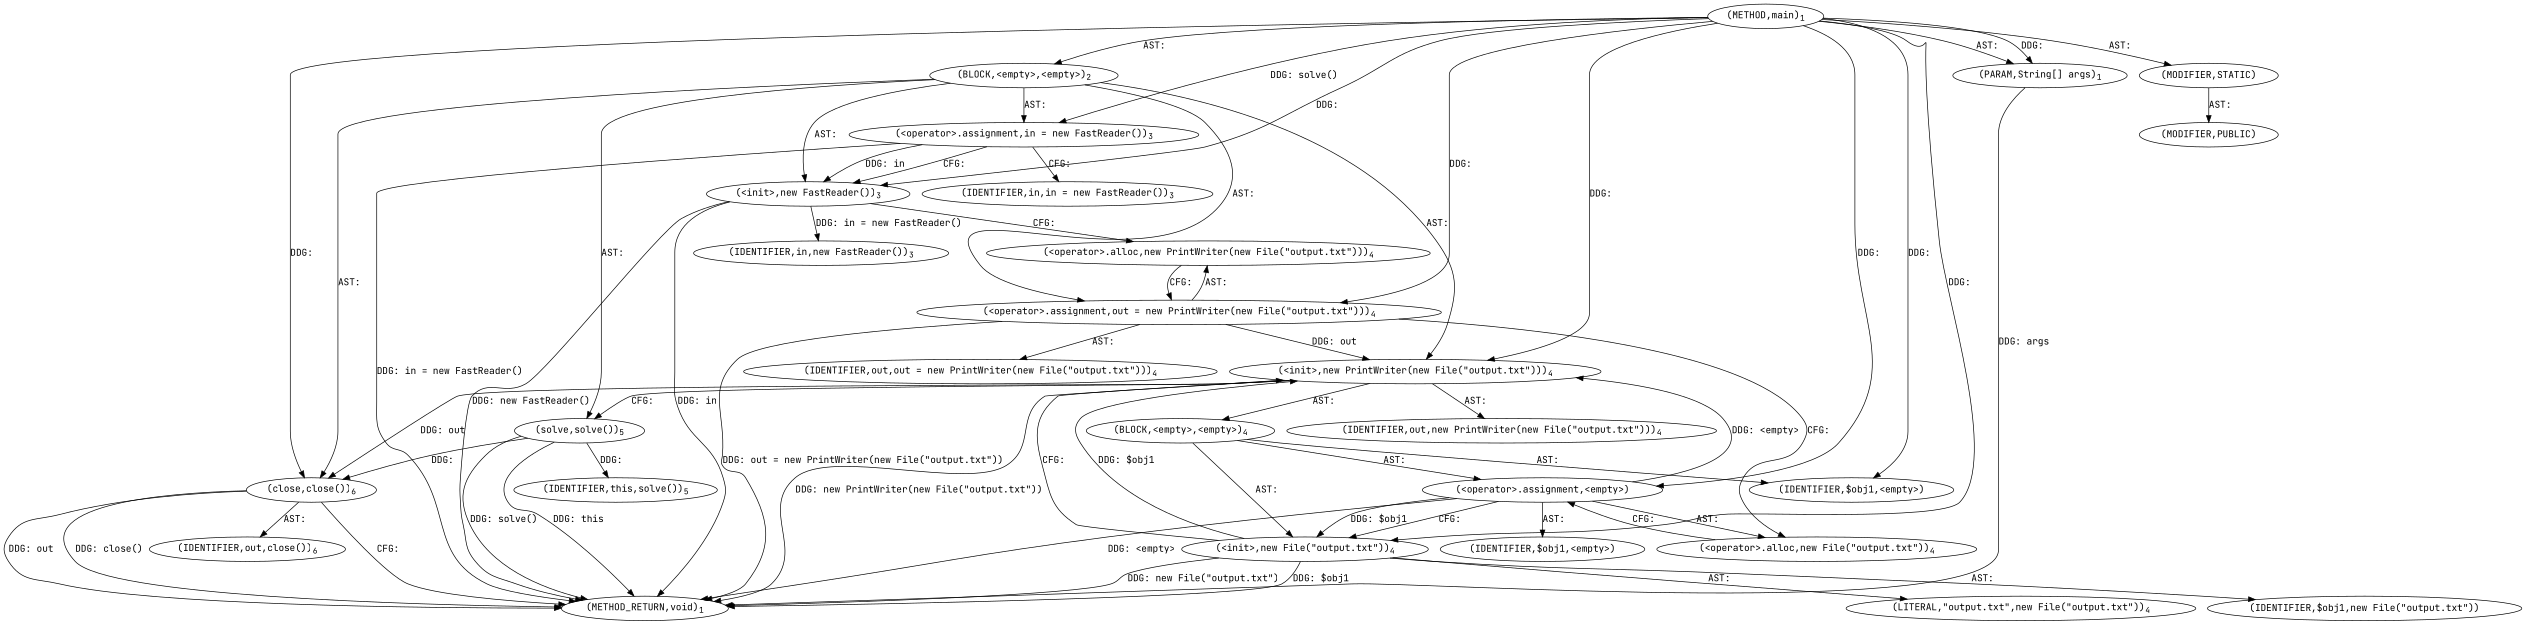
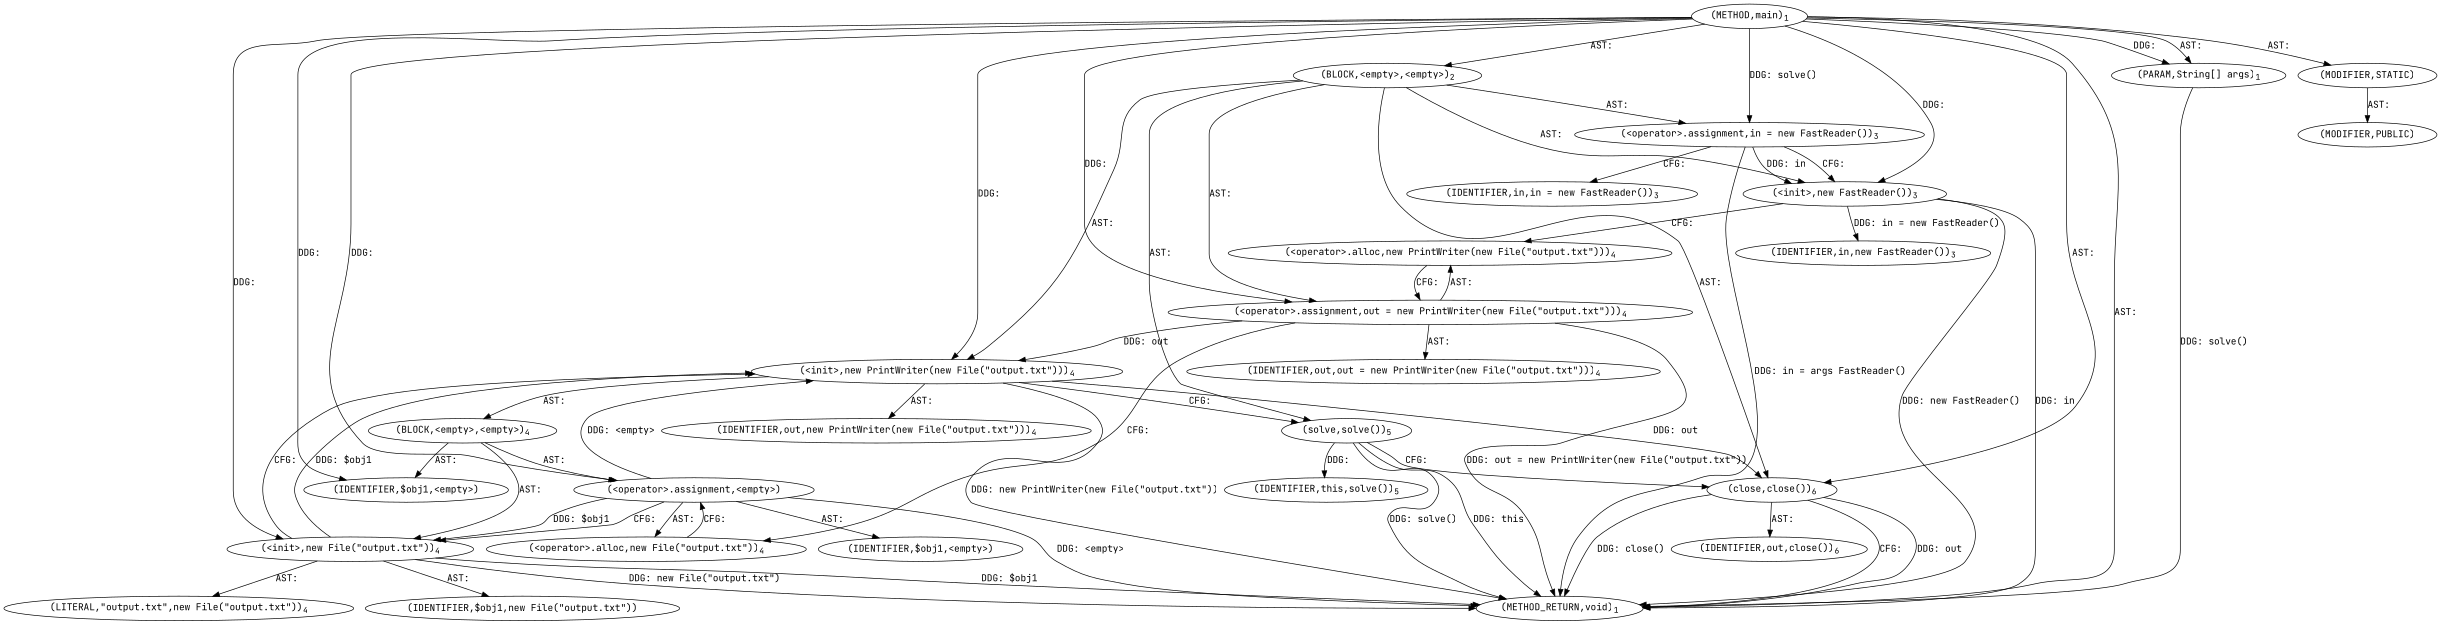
(305, 253) -> (2086, 253)
(2024, 342) -> (2214, 342)
(450, 372) -> (1830, 372)
none -> (2114, 406)
(445, 460) -> (1419, 460)
